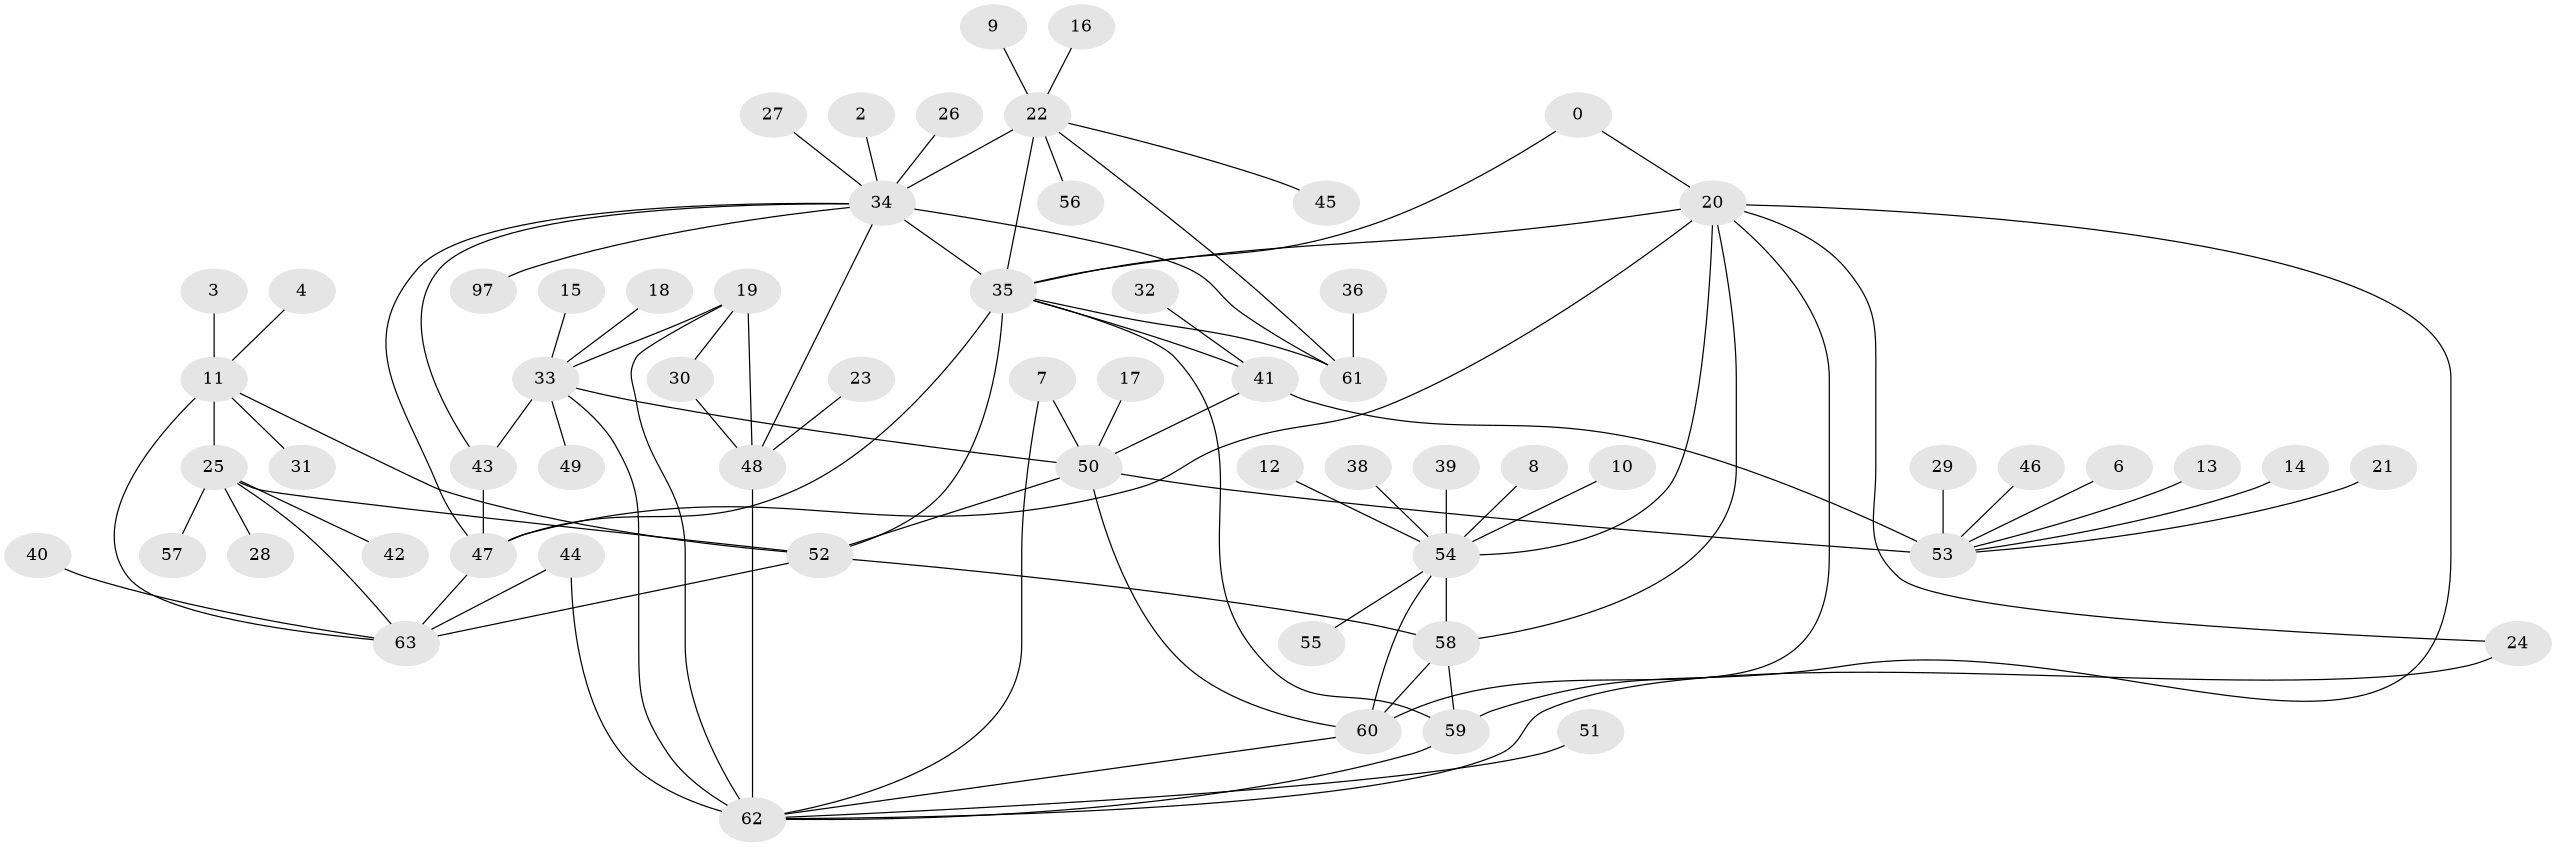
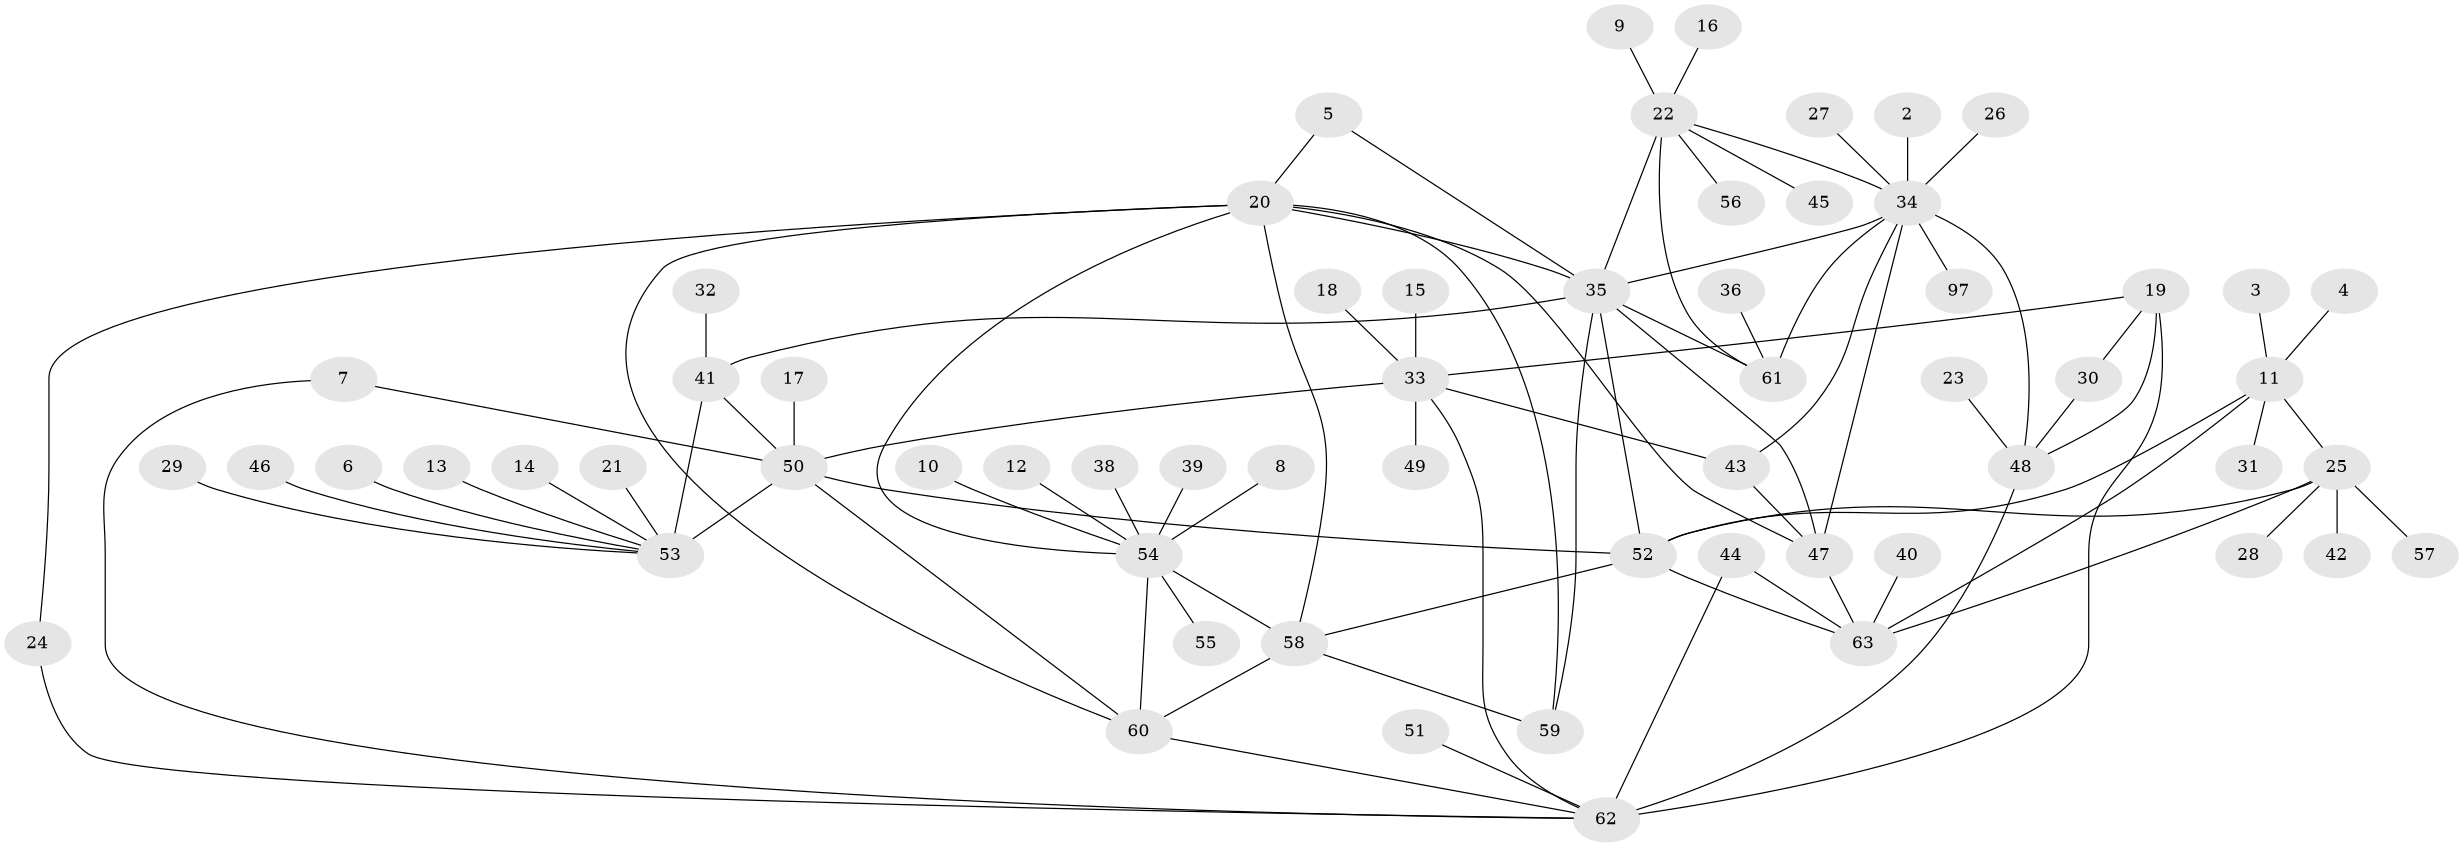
(1578, 115) -> (1329, 115)
(1111, 805) -> none
